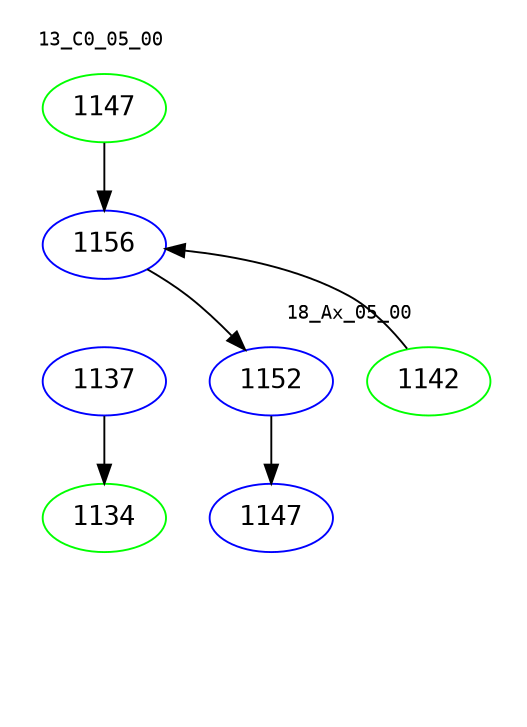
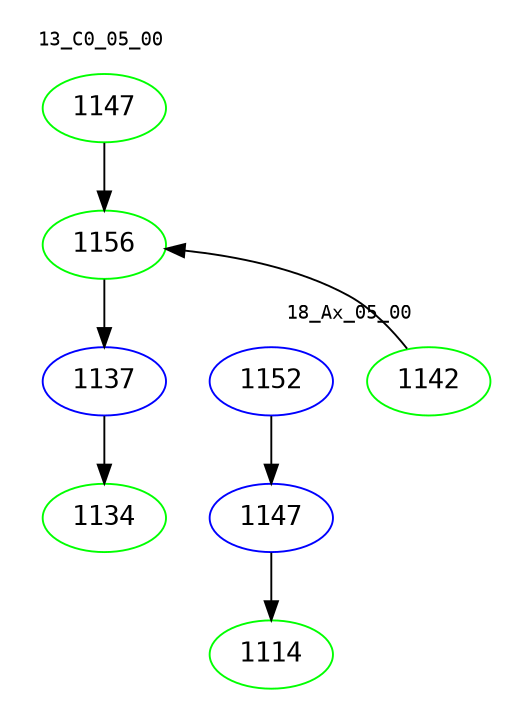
(104, 245) -> (104, 245)
(208, 313) -> (104, 304)
none -> (271, 655)
